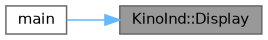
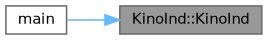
(191, 20) -> (191, 20)
